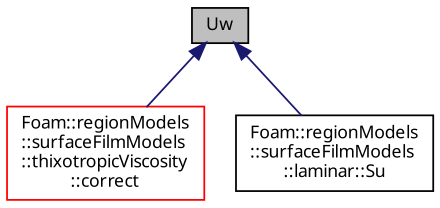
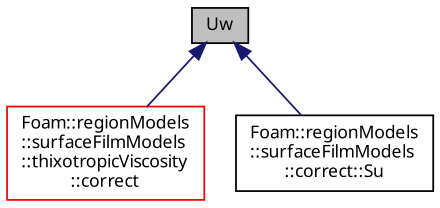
(335, 153) -> (335, 153)
